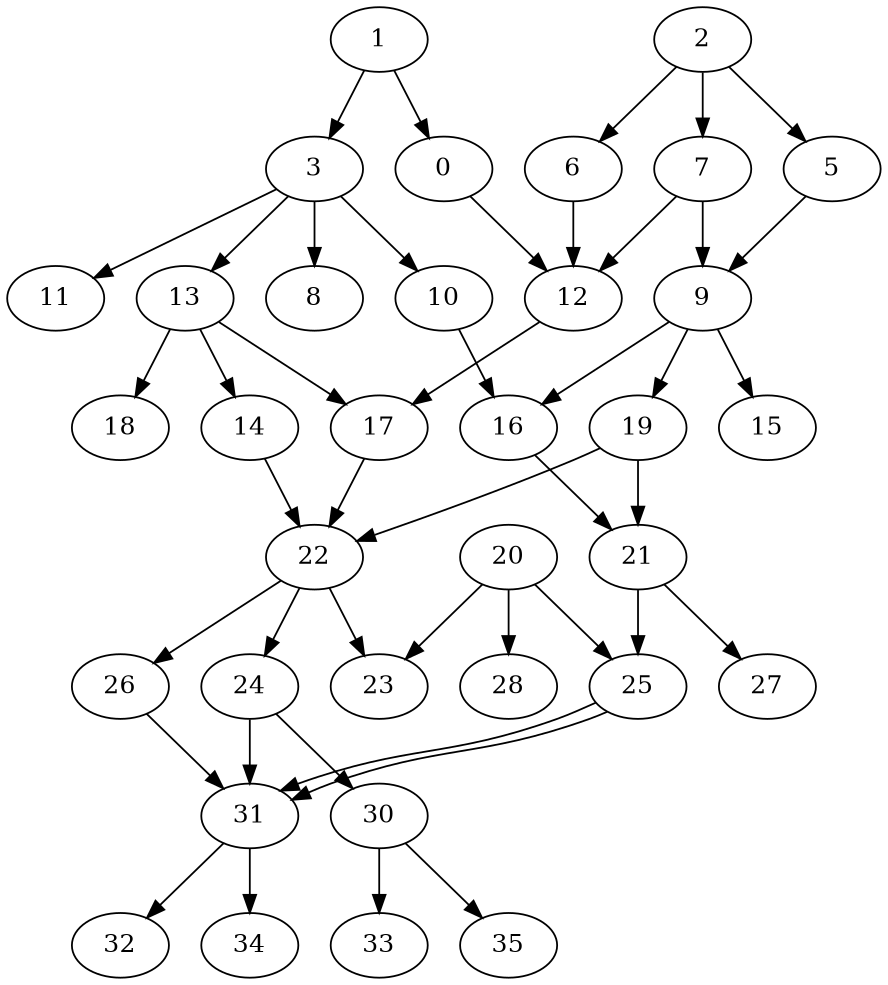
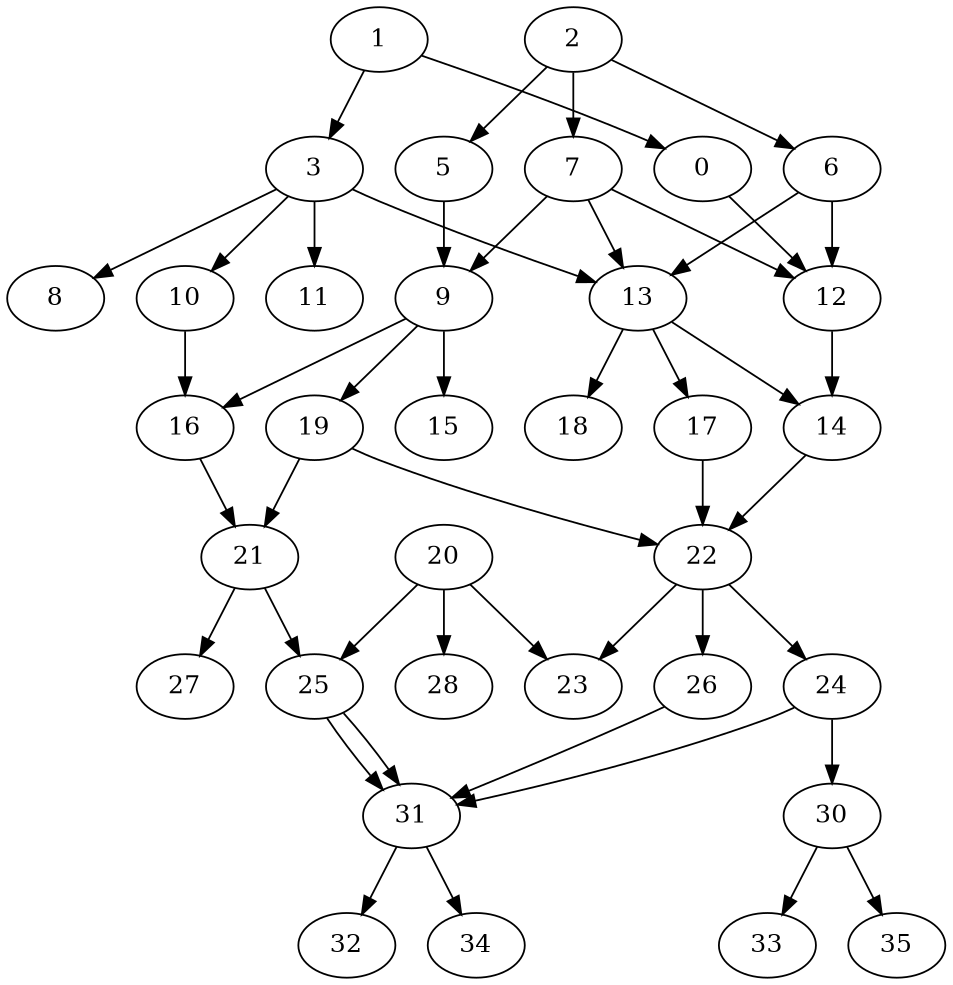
none -> (602, 226)
none -> (742, 229)
(486, 356) -> (832, 354)
